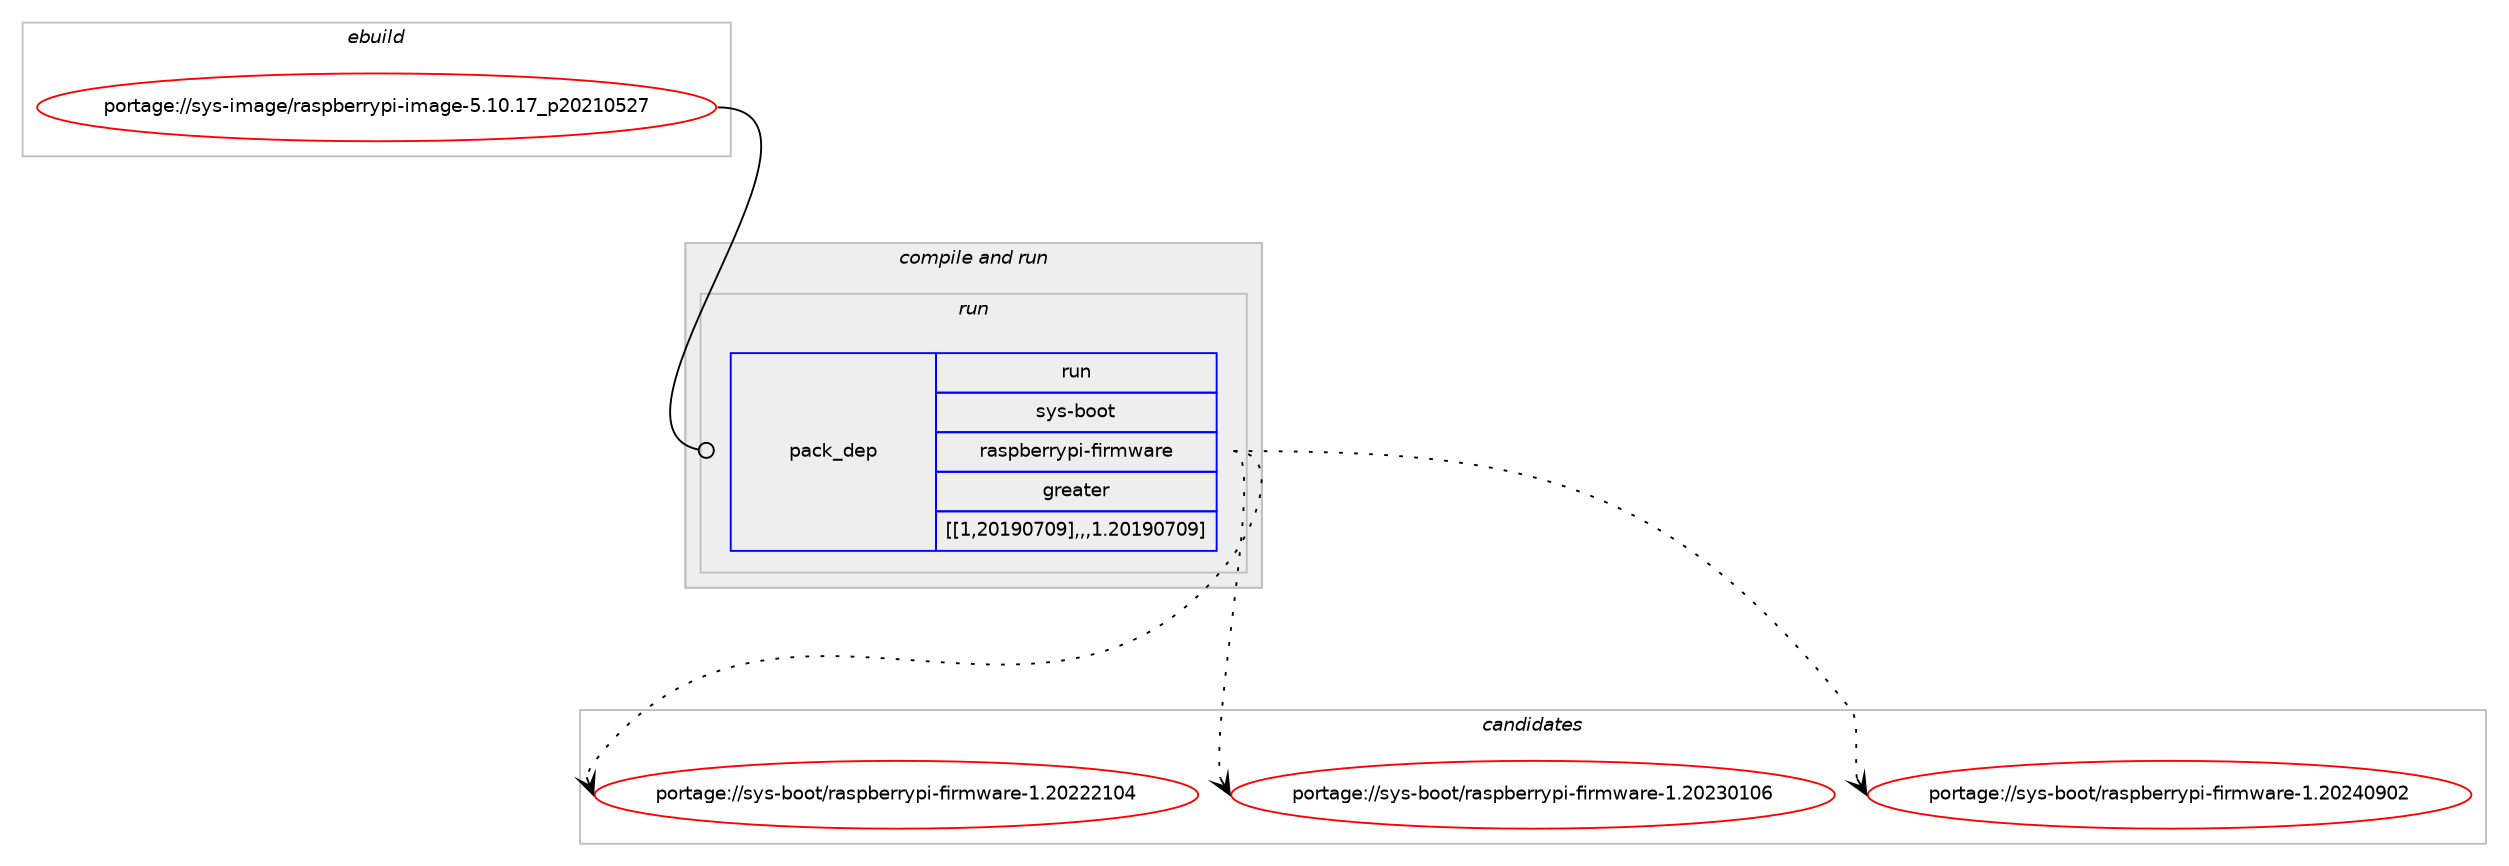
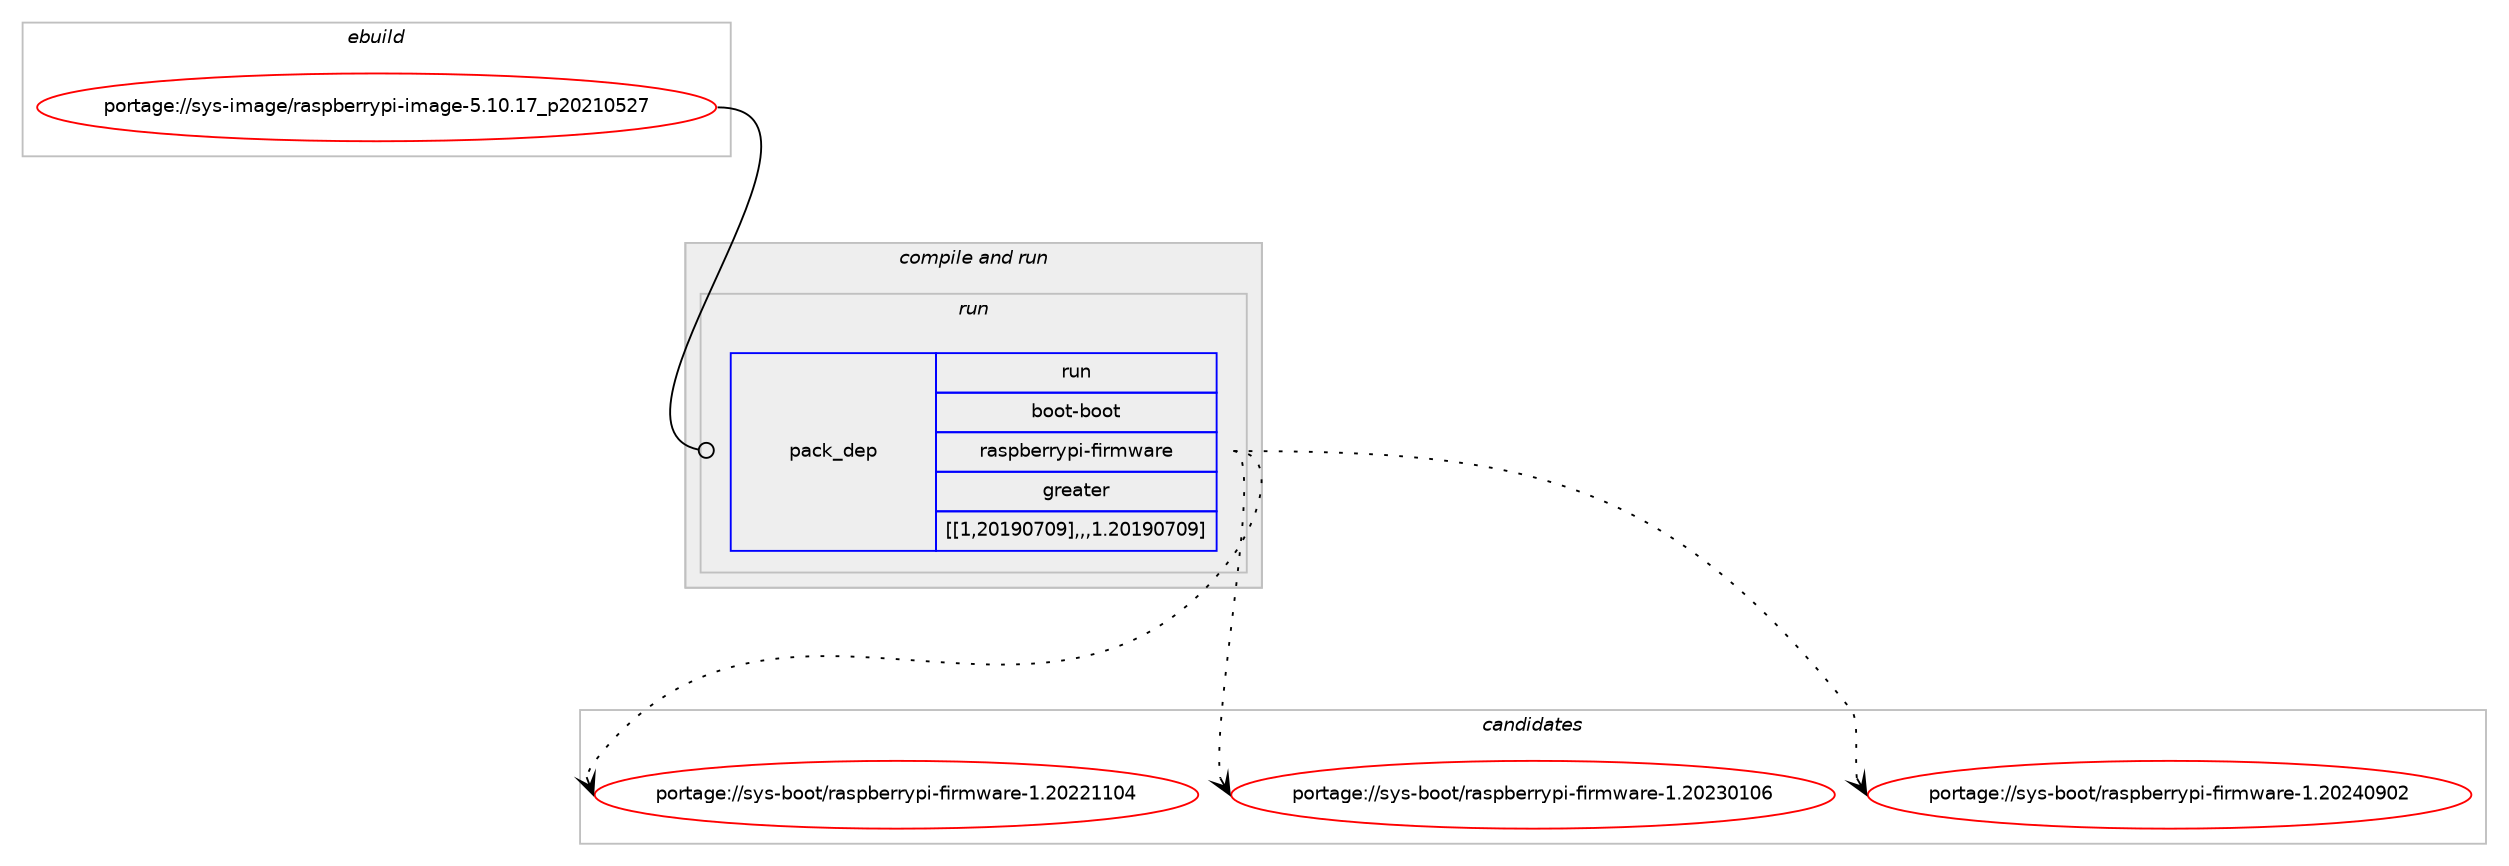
(1076, 412) -> (1076, 412)
(896, 795) -> (896, 795)
